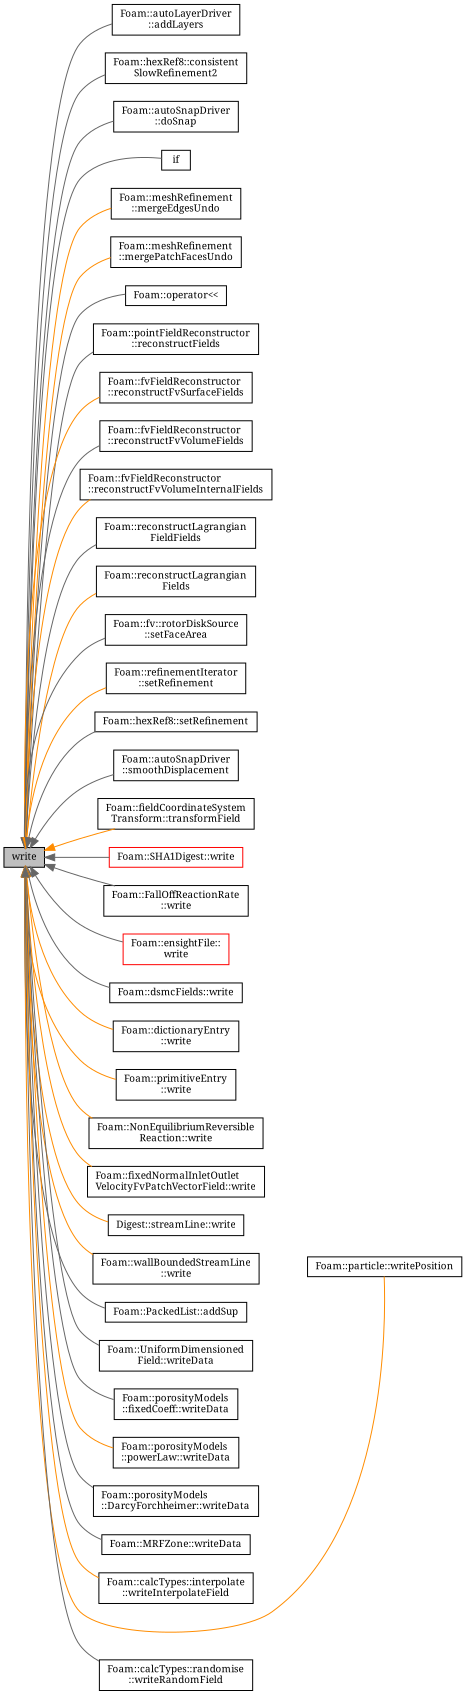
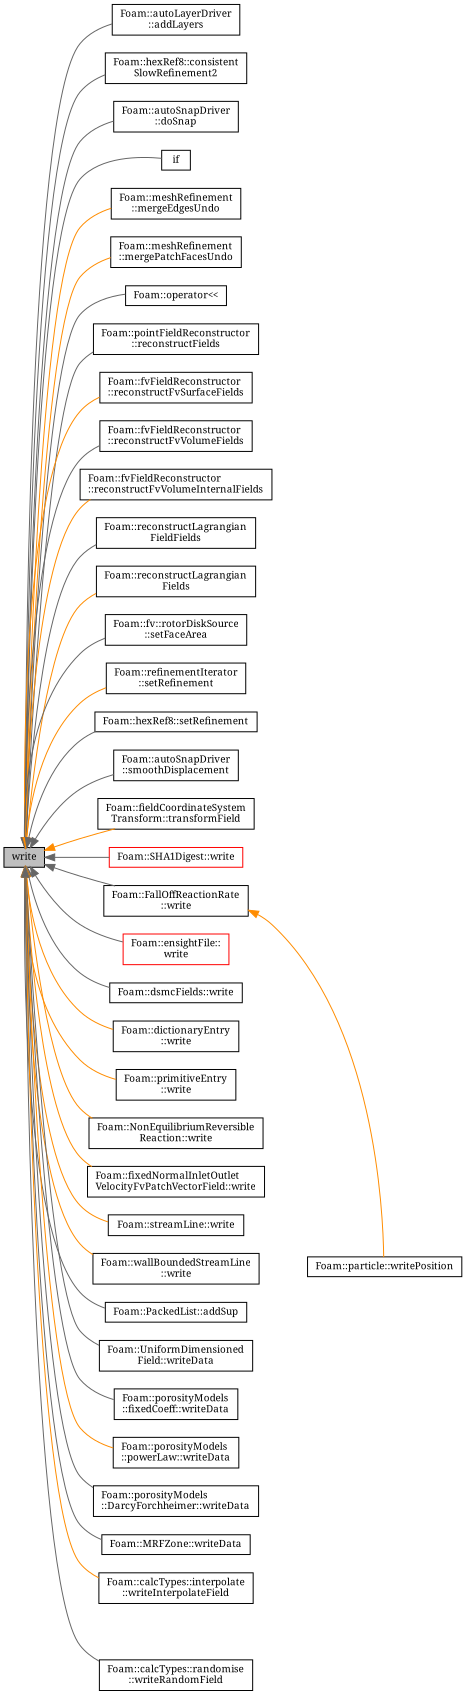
(176, 1225) -> (176, 1225)
(71, 1591) -> (356, 1071)
